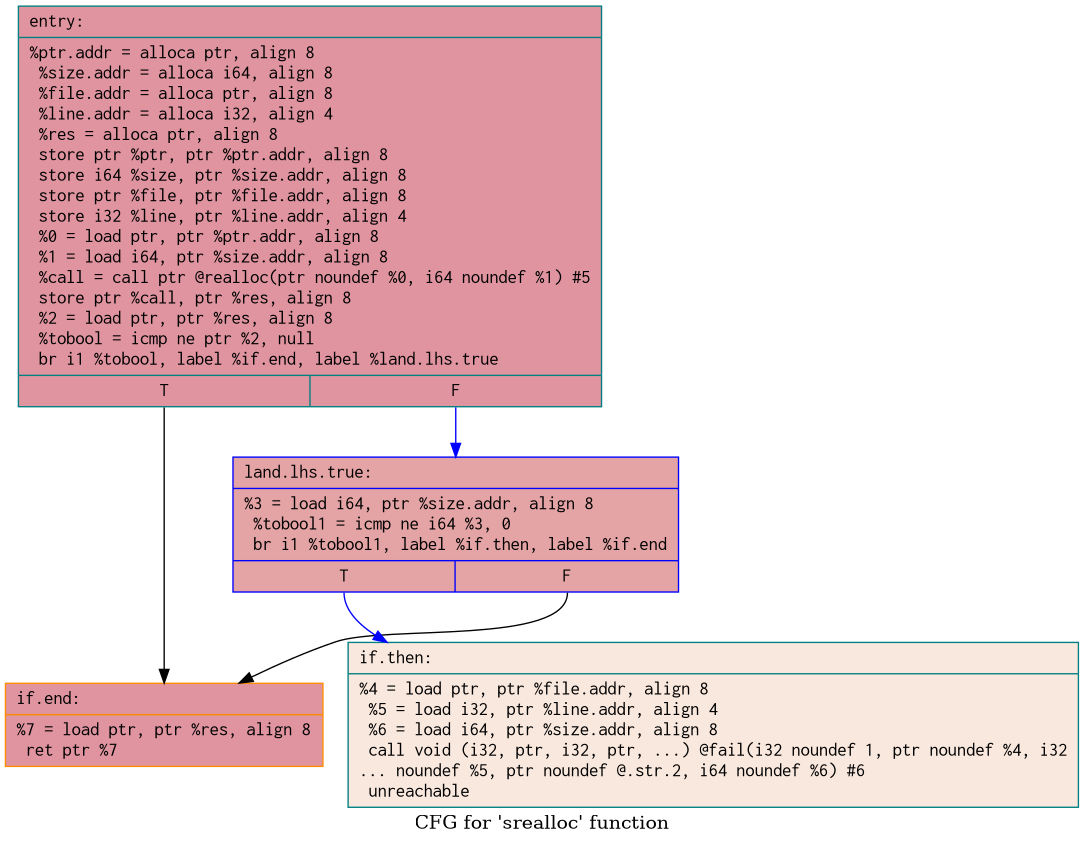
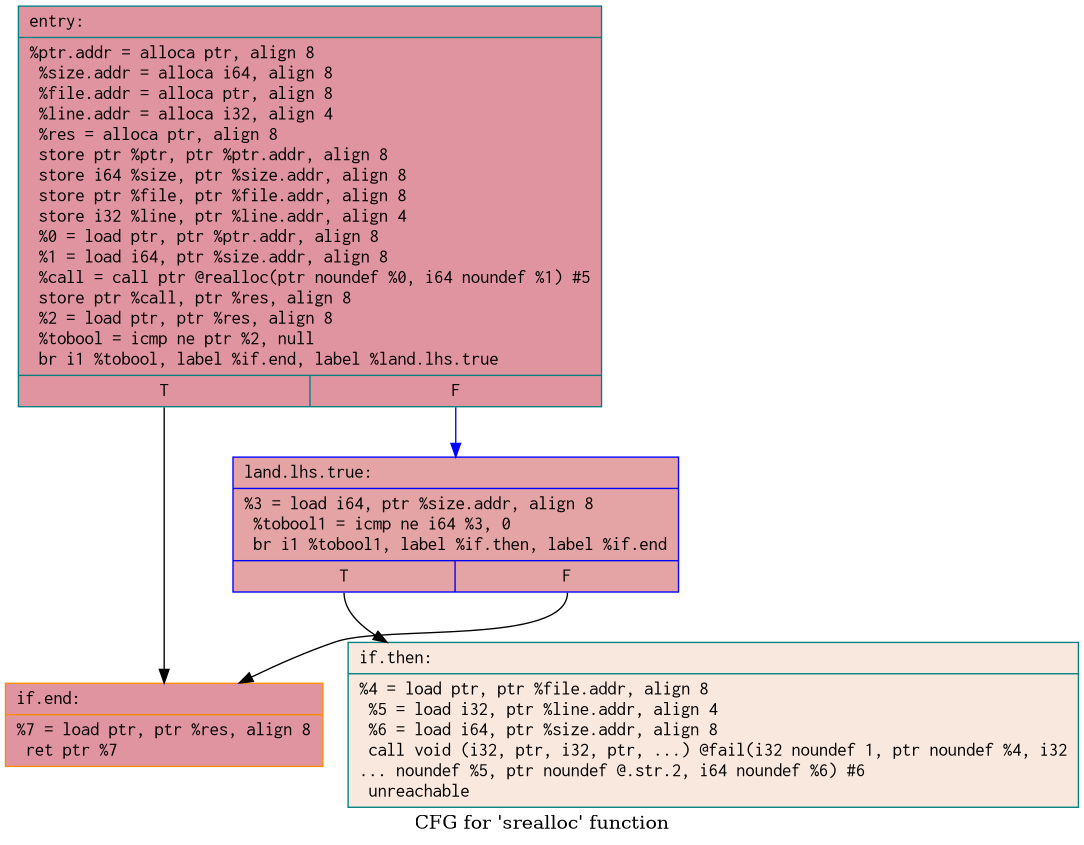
(354, 617) -> (354, 617)
